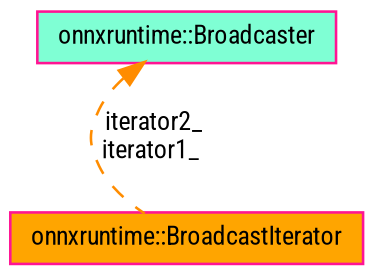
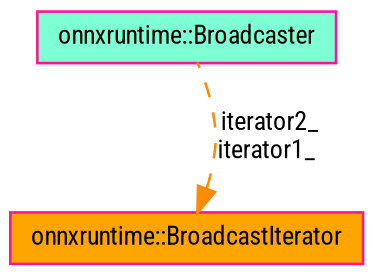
(93, 151) -> (215, 125)
